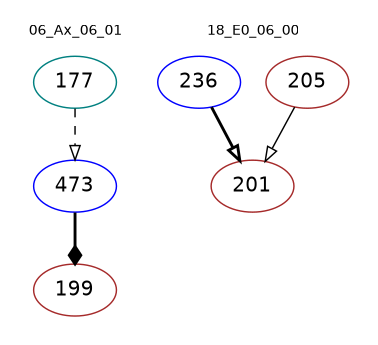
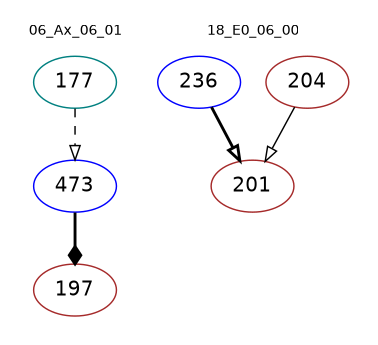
(307, 82) -> (307, 82)
(75, 290) -> (75, 290)
